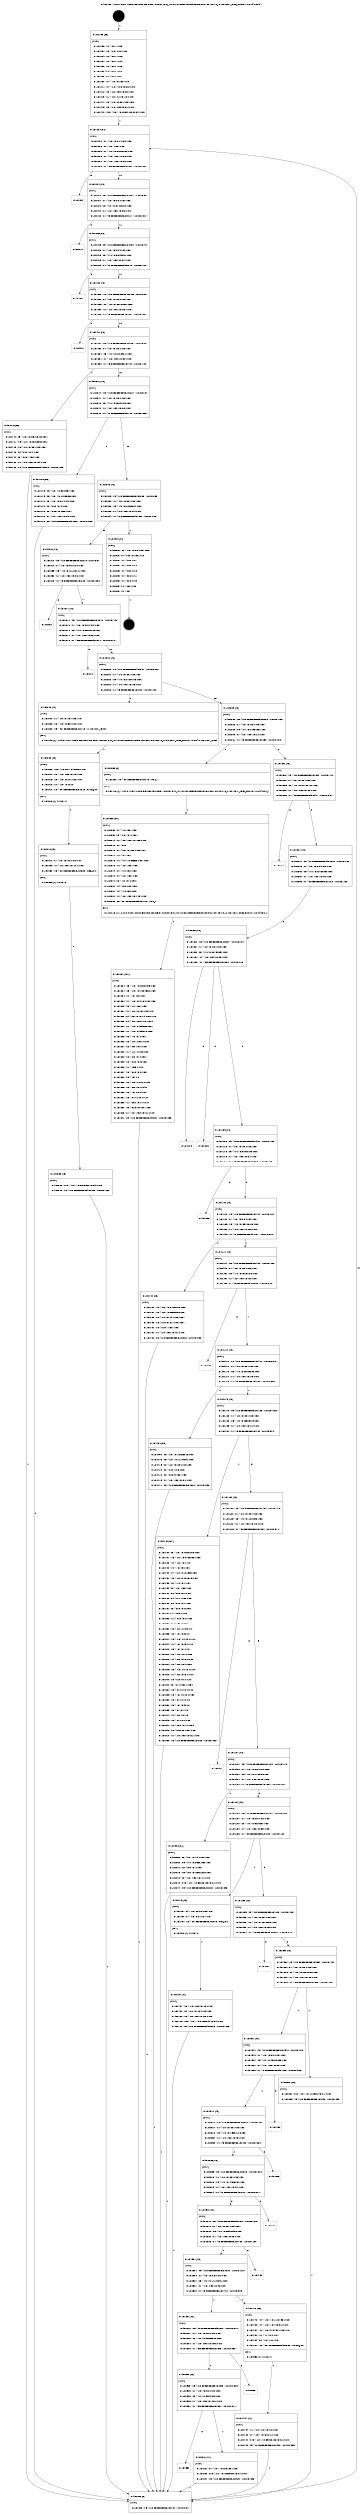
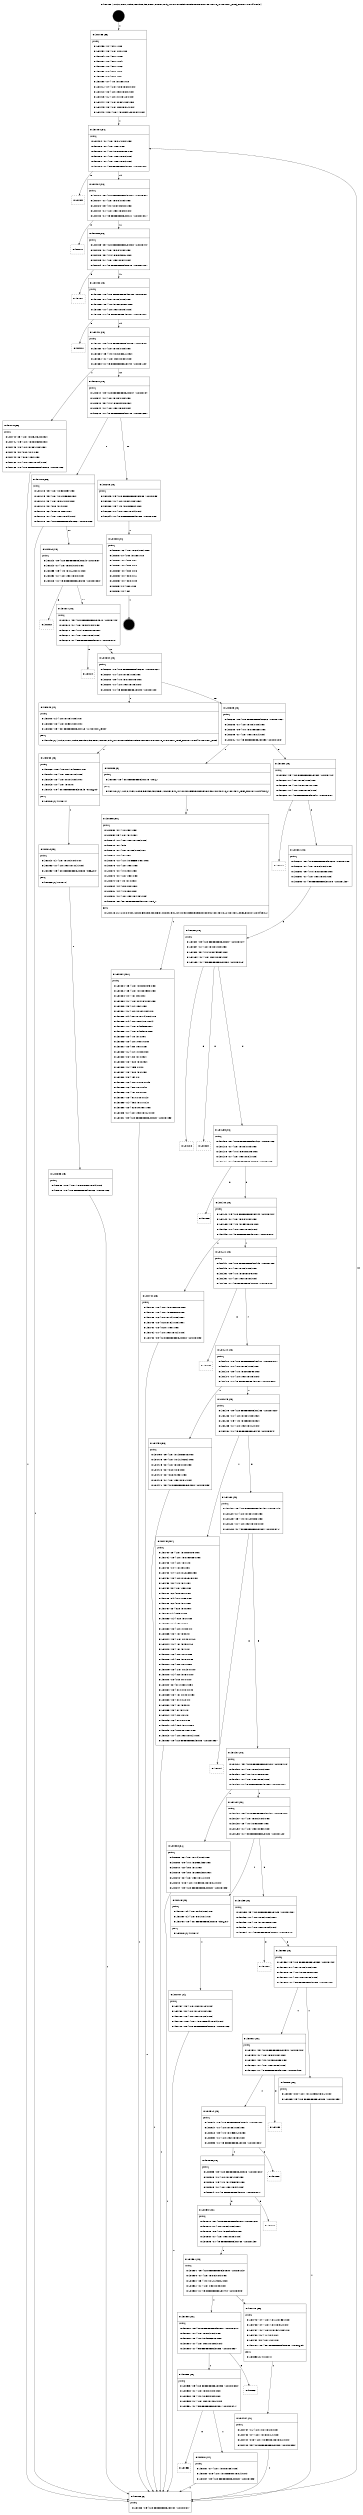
(101, 532) -> (68, 534)
(257, 2275) -> none
